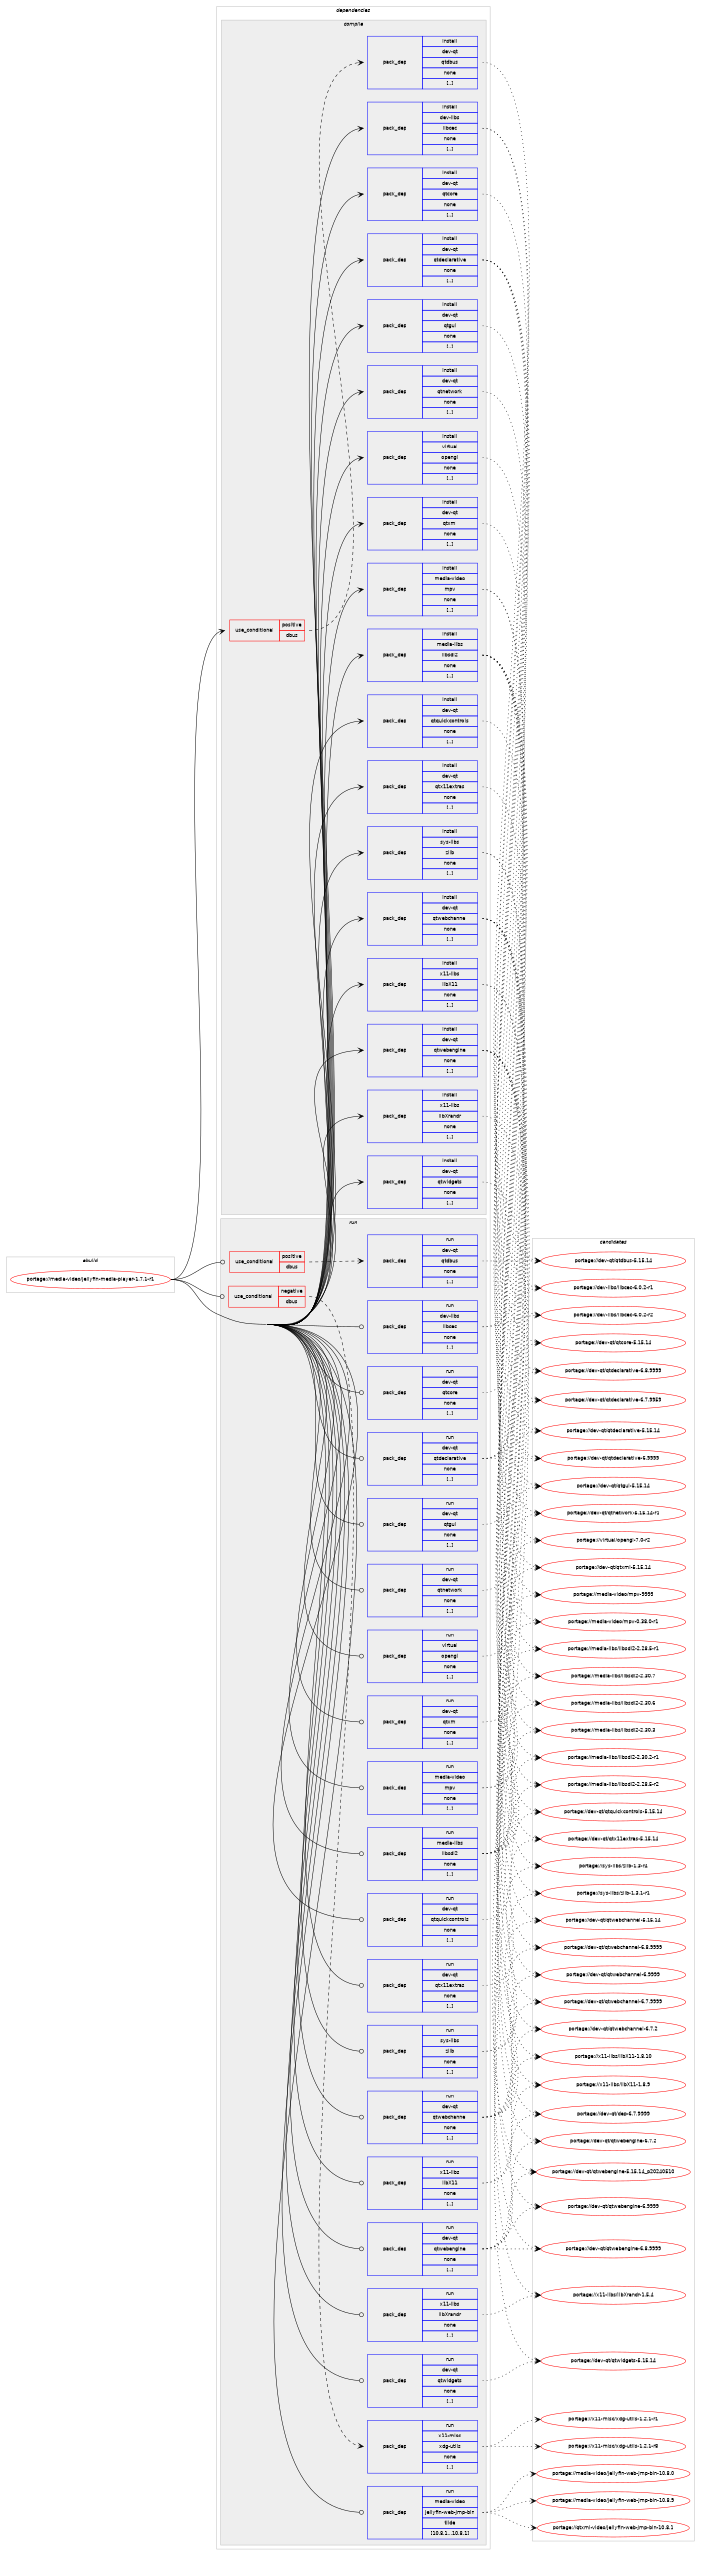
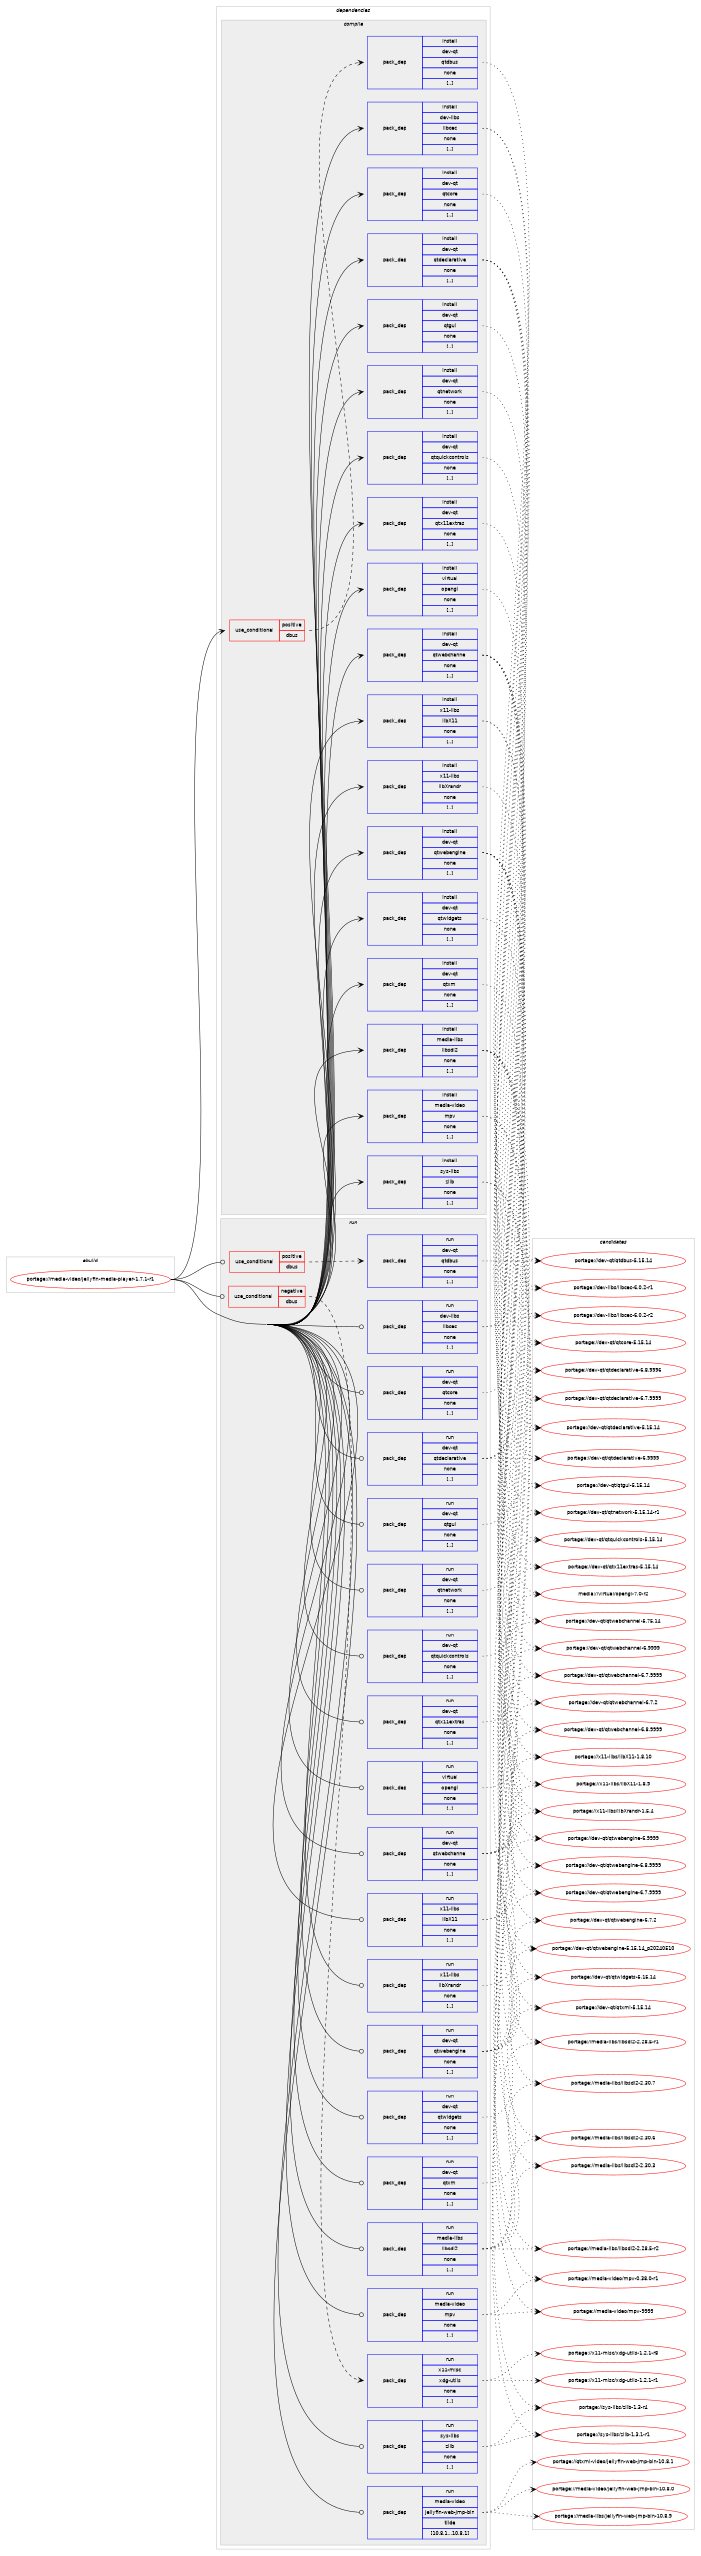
(613, 1371) -> (613, 1371)
(613, 1400) -> (613, 1399)
(613, 1541) -> (613, 1594)
(613, 1758) -> none
(613, 1921) -> (613, 1621)
(613, 2114) -> (613, 1893)
(613, 2501) -> (613, 2516)
